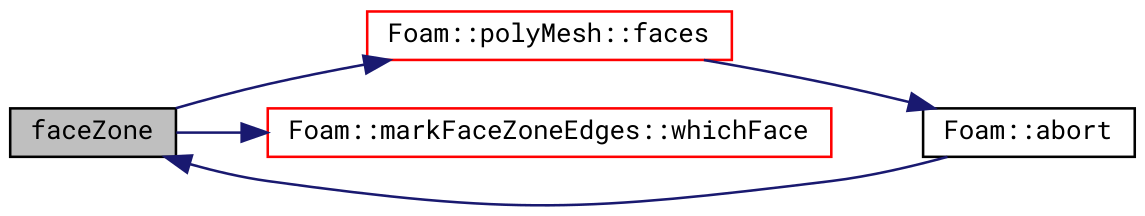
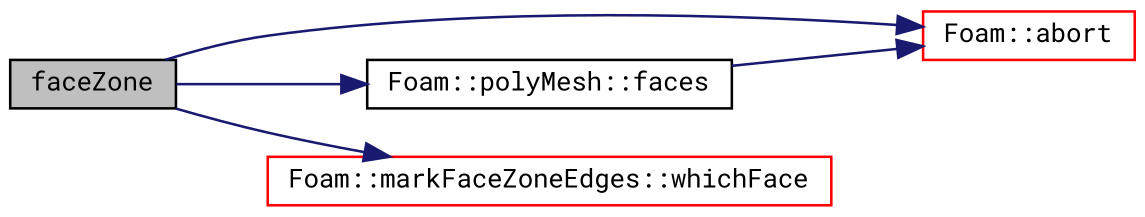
(550, 36) -> (550, 84)
(1029, 133) -> (1029, 36)
(569, 205) -> (529, 16)
